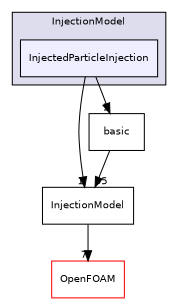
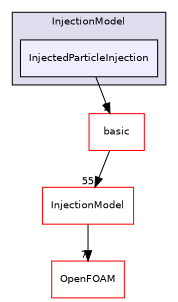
(79, 127) -> none
(117, 132) -> (117, 132)
(88, 206) -> (88, 206)
